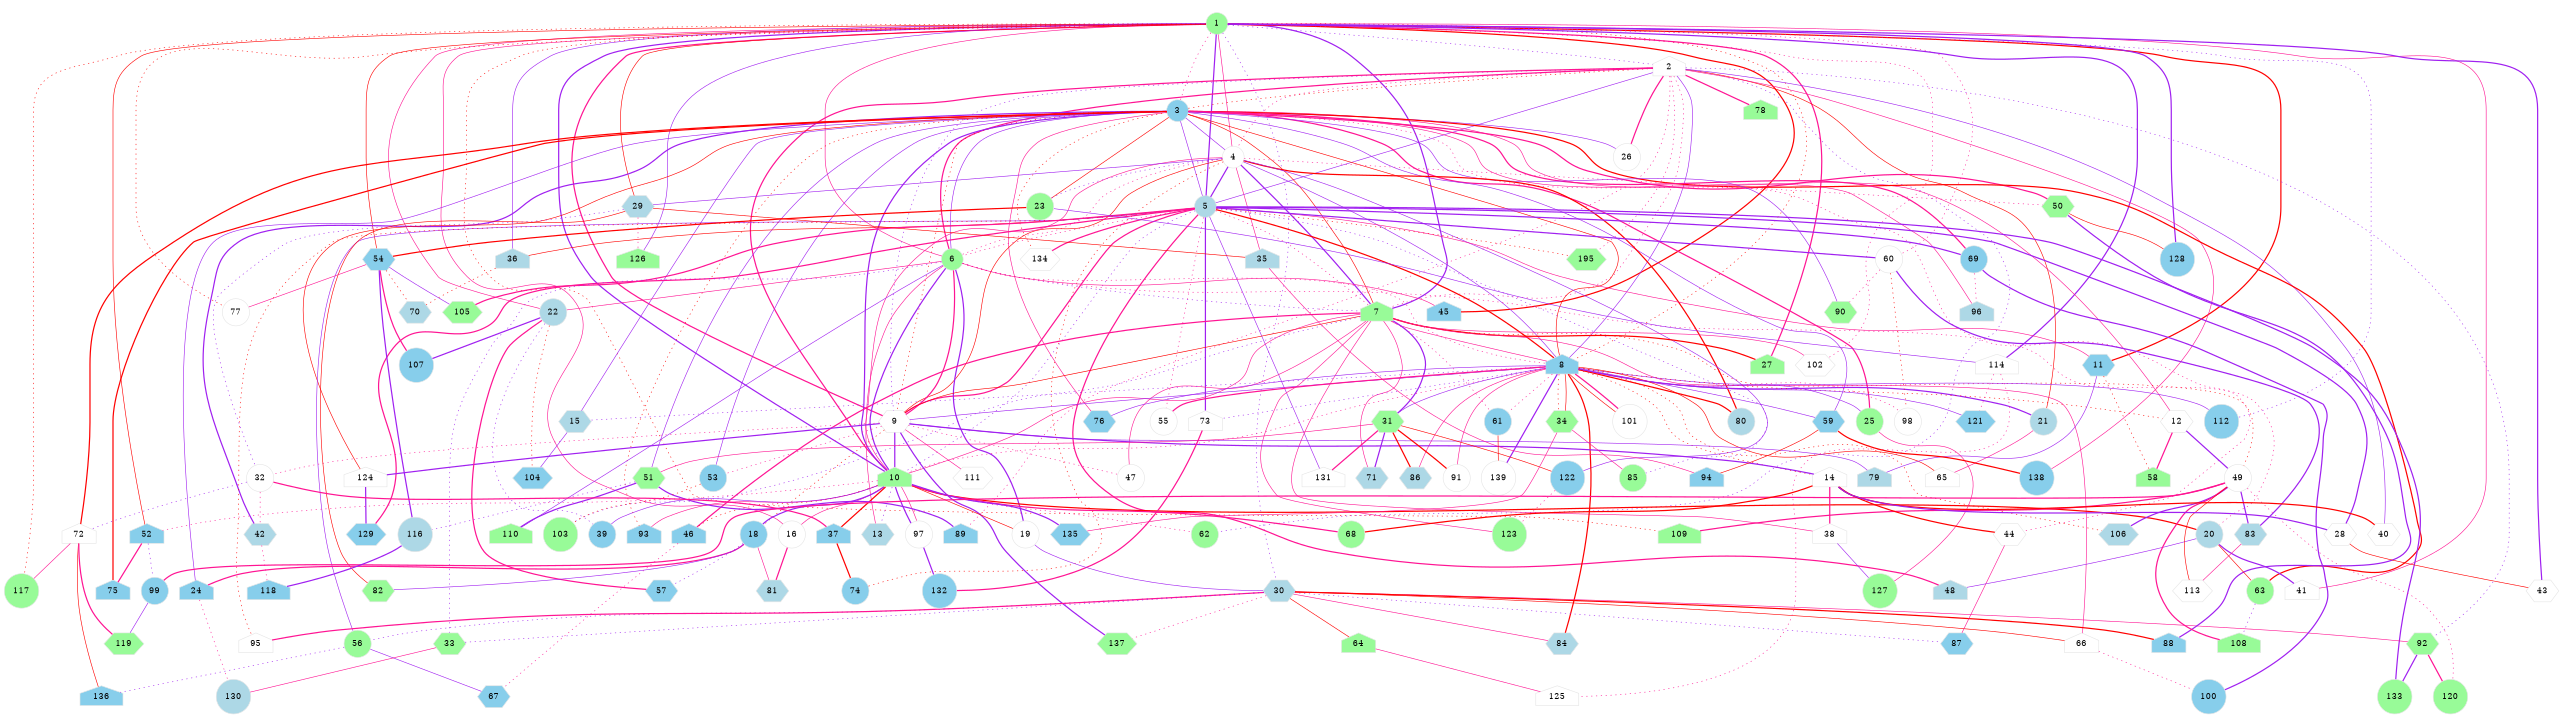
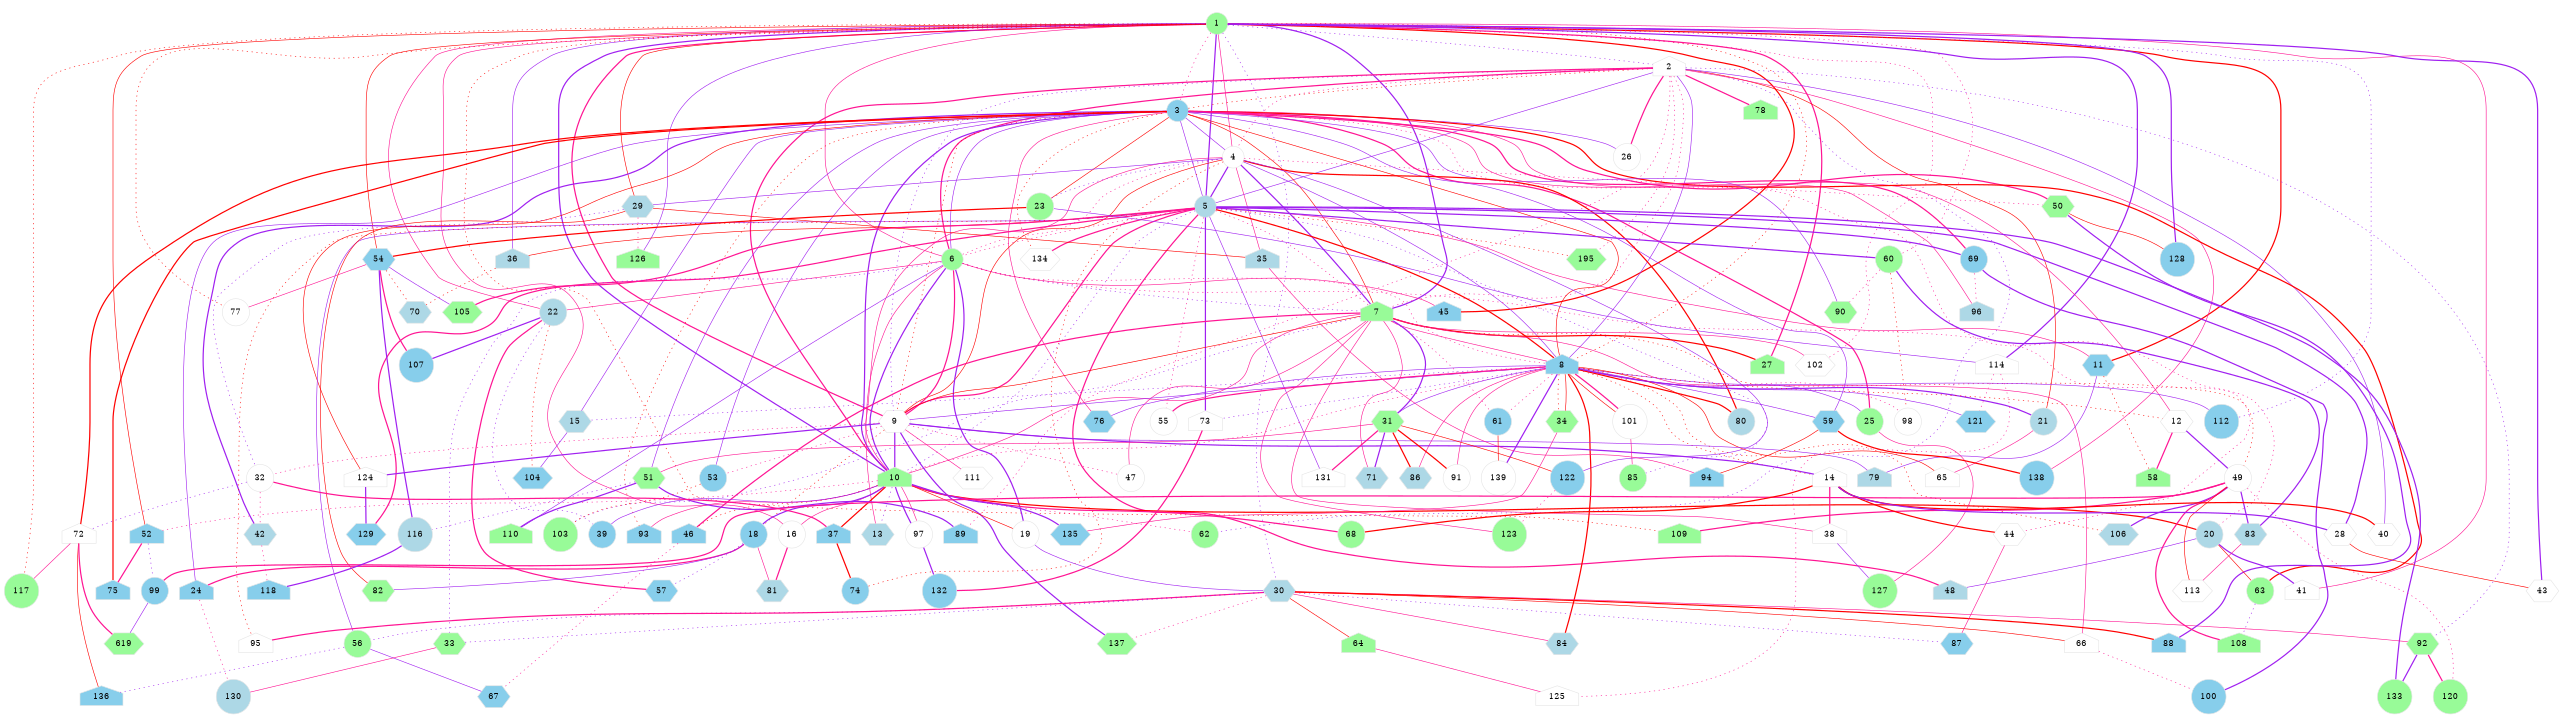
(1889, 259) -> (1889, 259)
(1597, 450) -> (1631, 448)
(124, 644) -> (124, 644)
